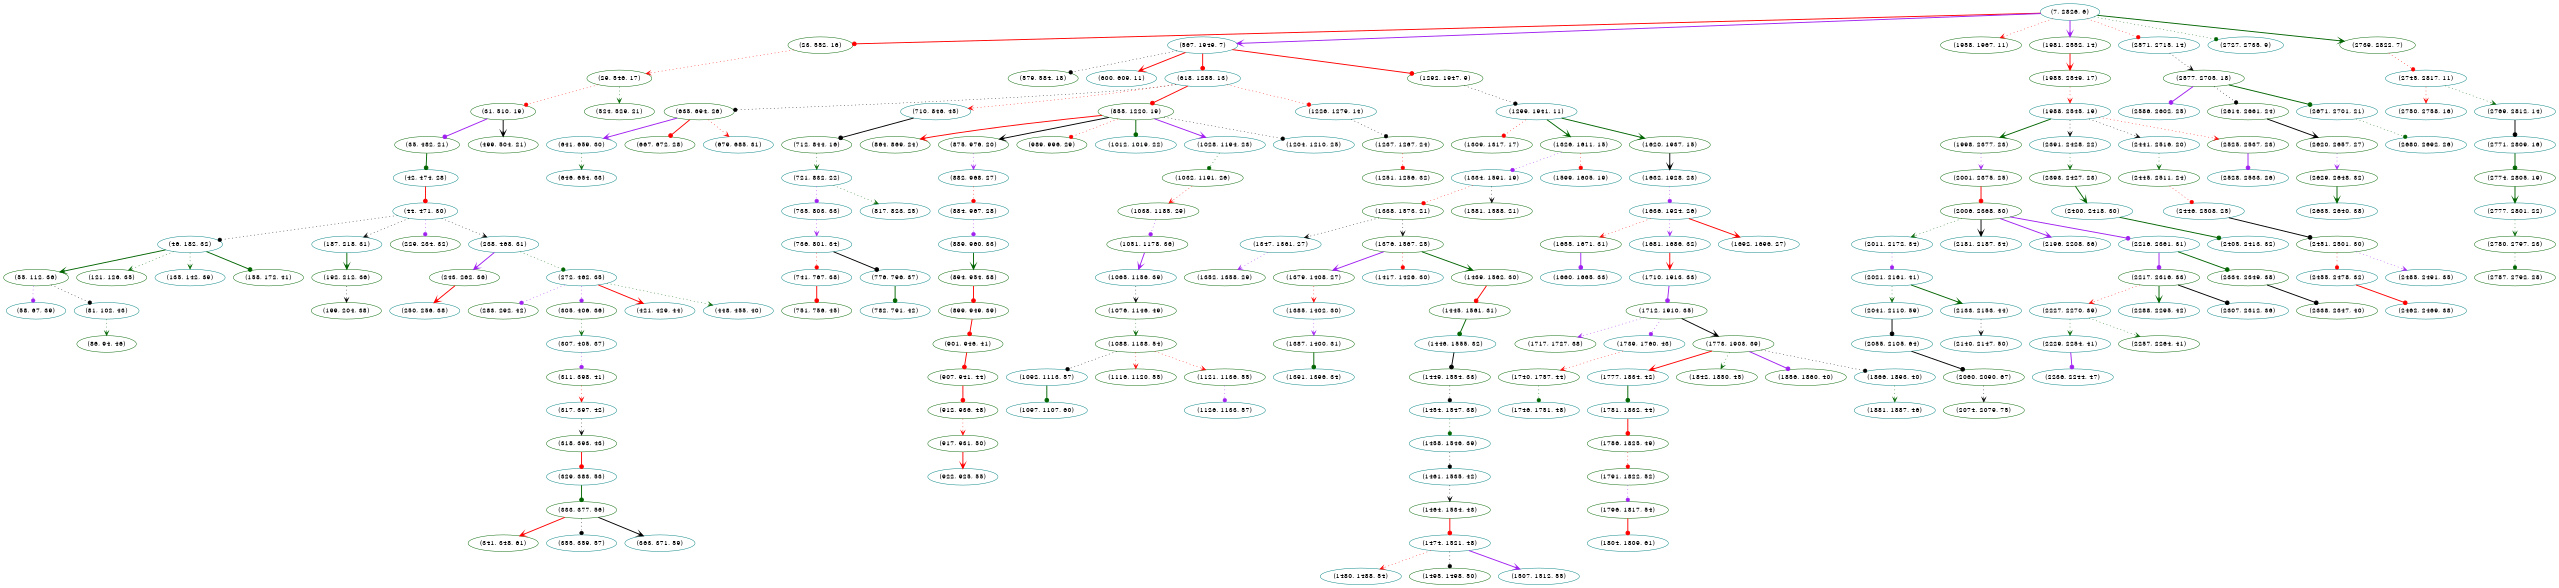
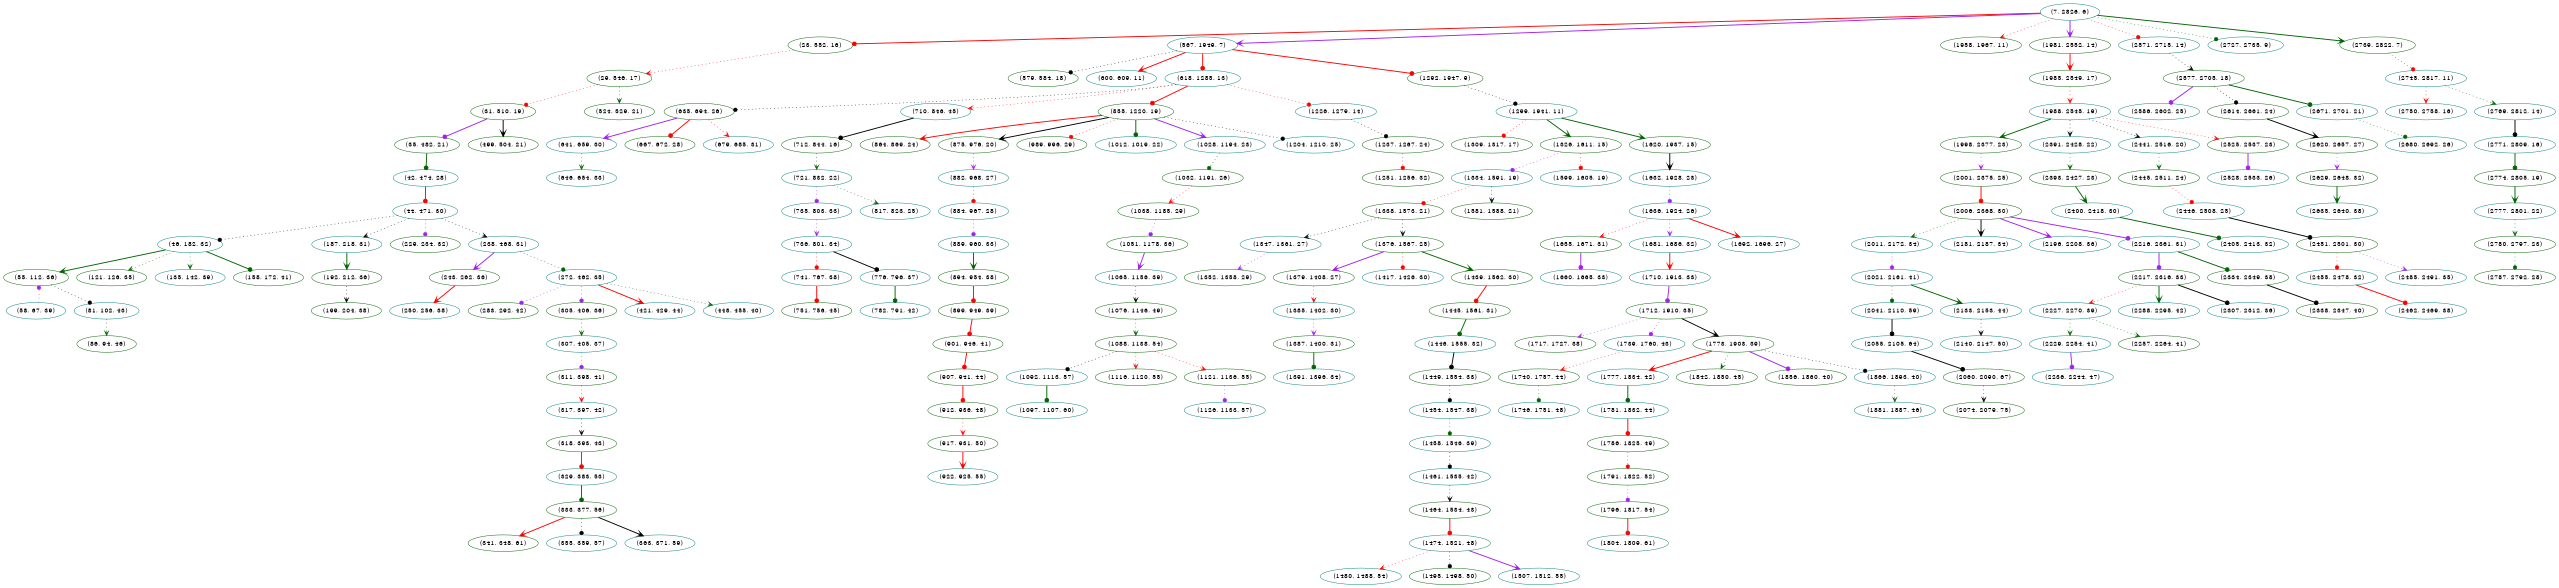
(33, 292) -> (39, 296)
(1892, 292) -> (1892, 292)
